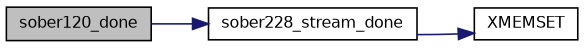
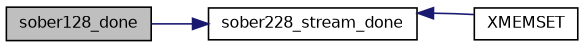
(79, 24) -> (79, 24)
(438, 34) -> (454, 14)
